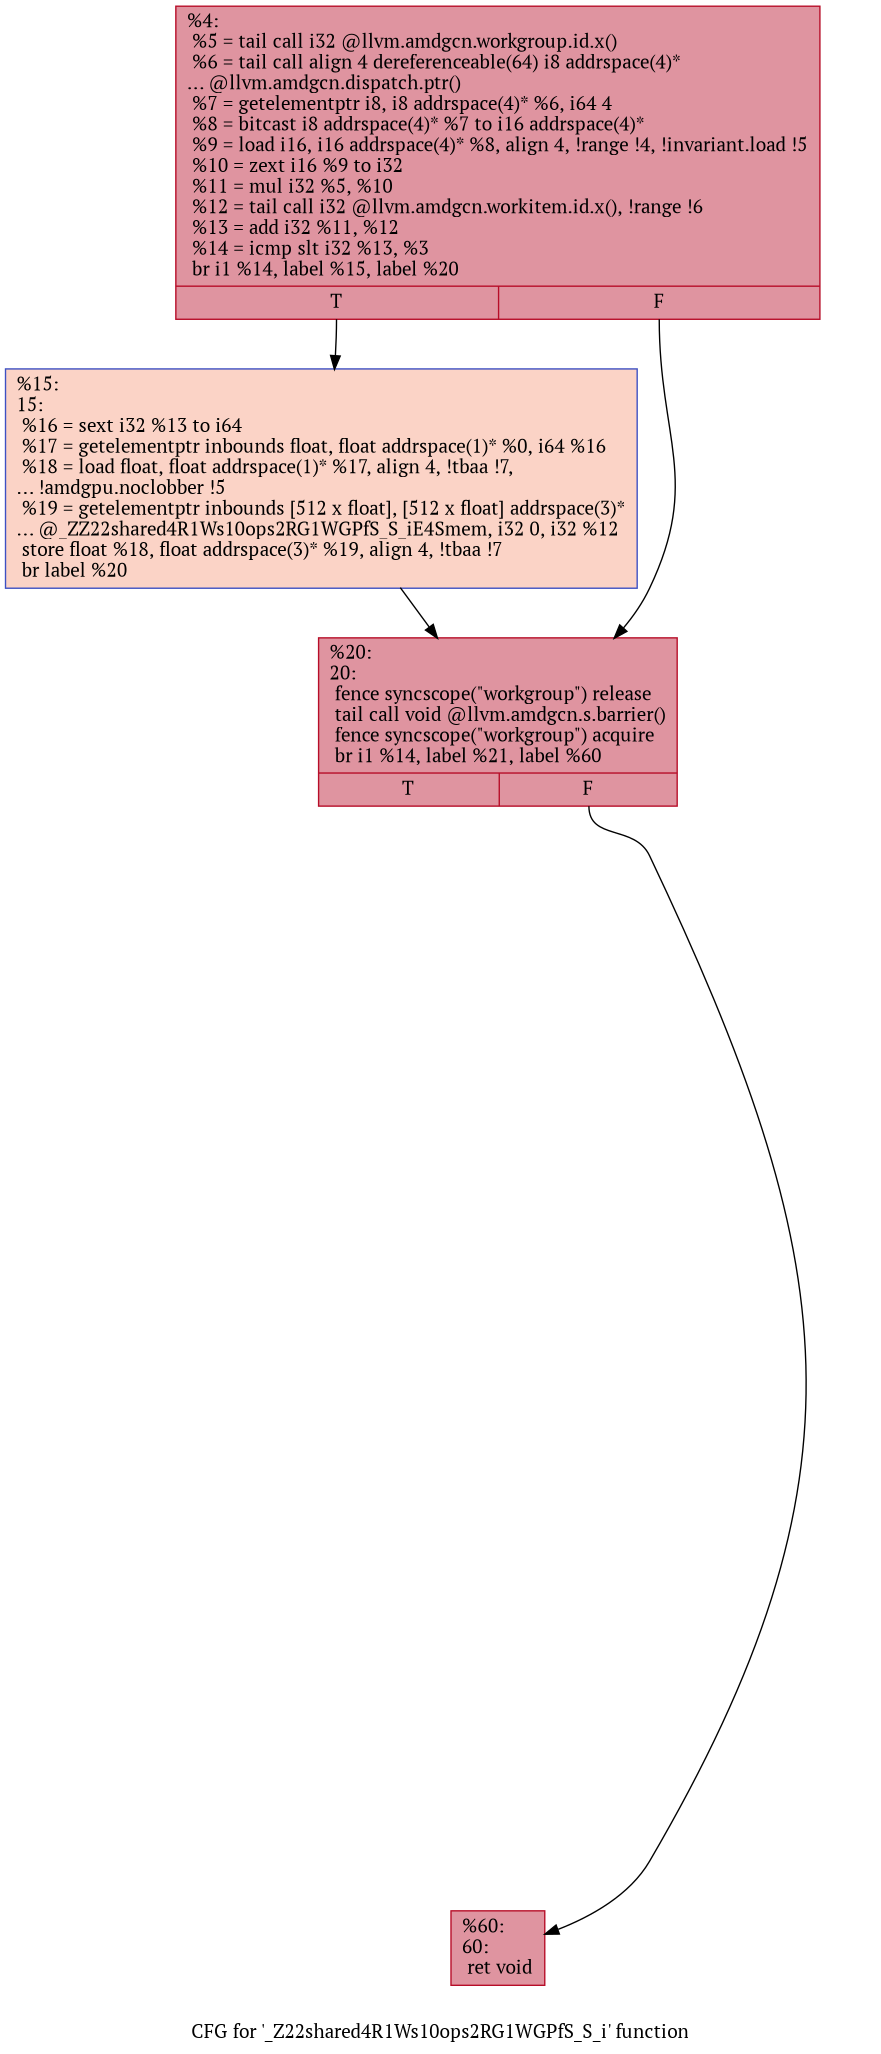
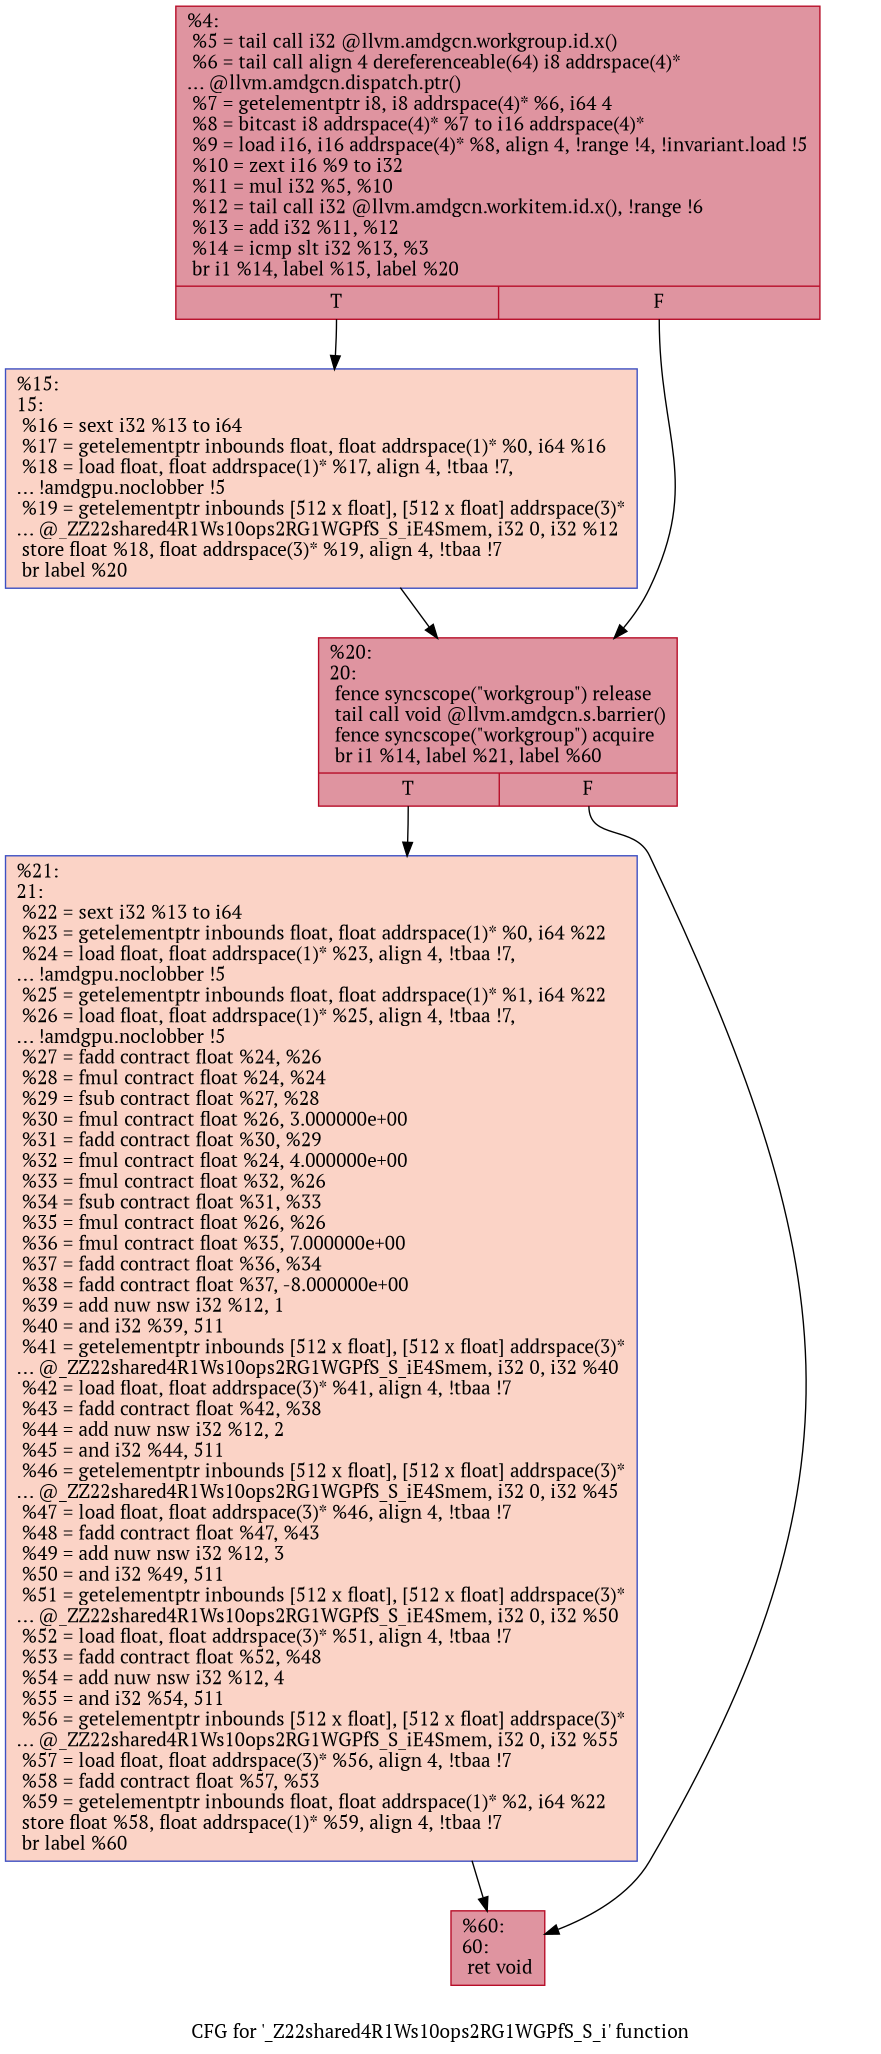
none -> (321, 1358)
